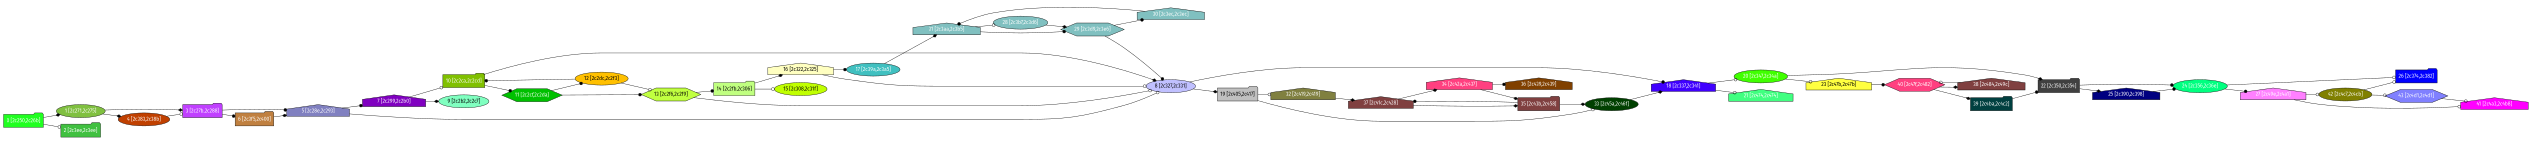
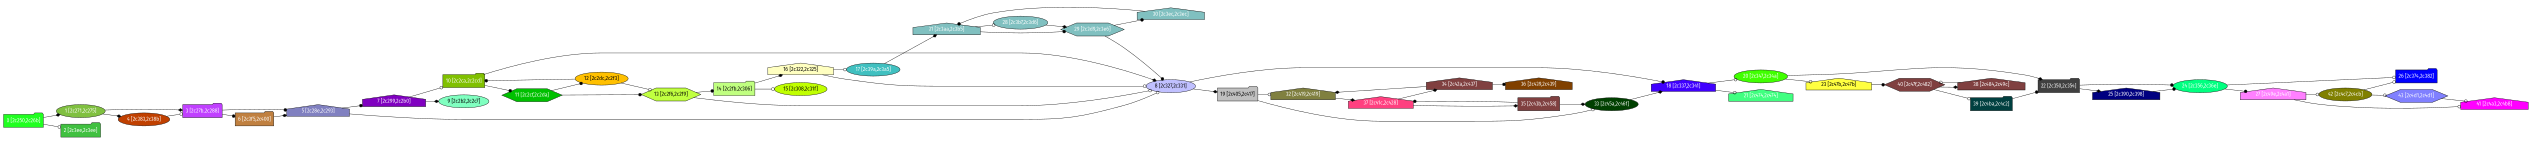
(838, 70) -> (838, 70)
(1459, 84) -> (1459, 84)
(1915, 85) -> (1915, 85)
(1497, 94) -> (1383, 89)
(1951, 94) -> (1951, 94)
(1381, 103) -> (1381, 103)
